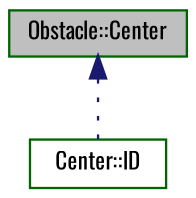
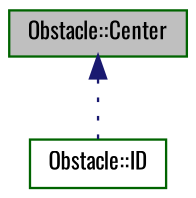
(98, 164) -> (98, 164)
